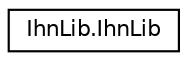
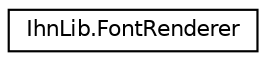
(94, 31) -> (133, 31)
